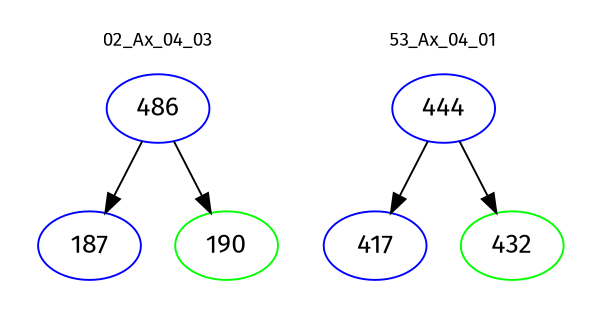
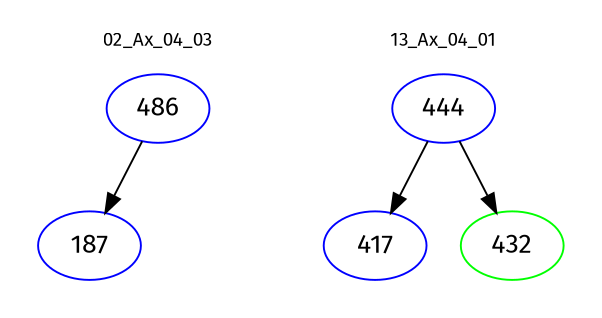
(444, 41) -> (444, 41)
(227, 246) -> none
